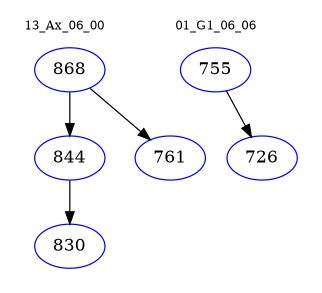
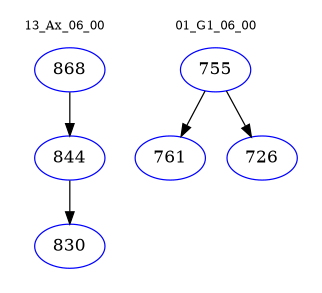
(216, 26) -> (216, 26)
(107, 102) -> (196, 108)
